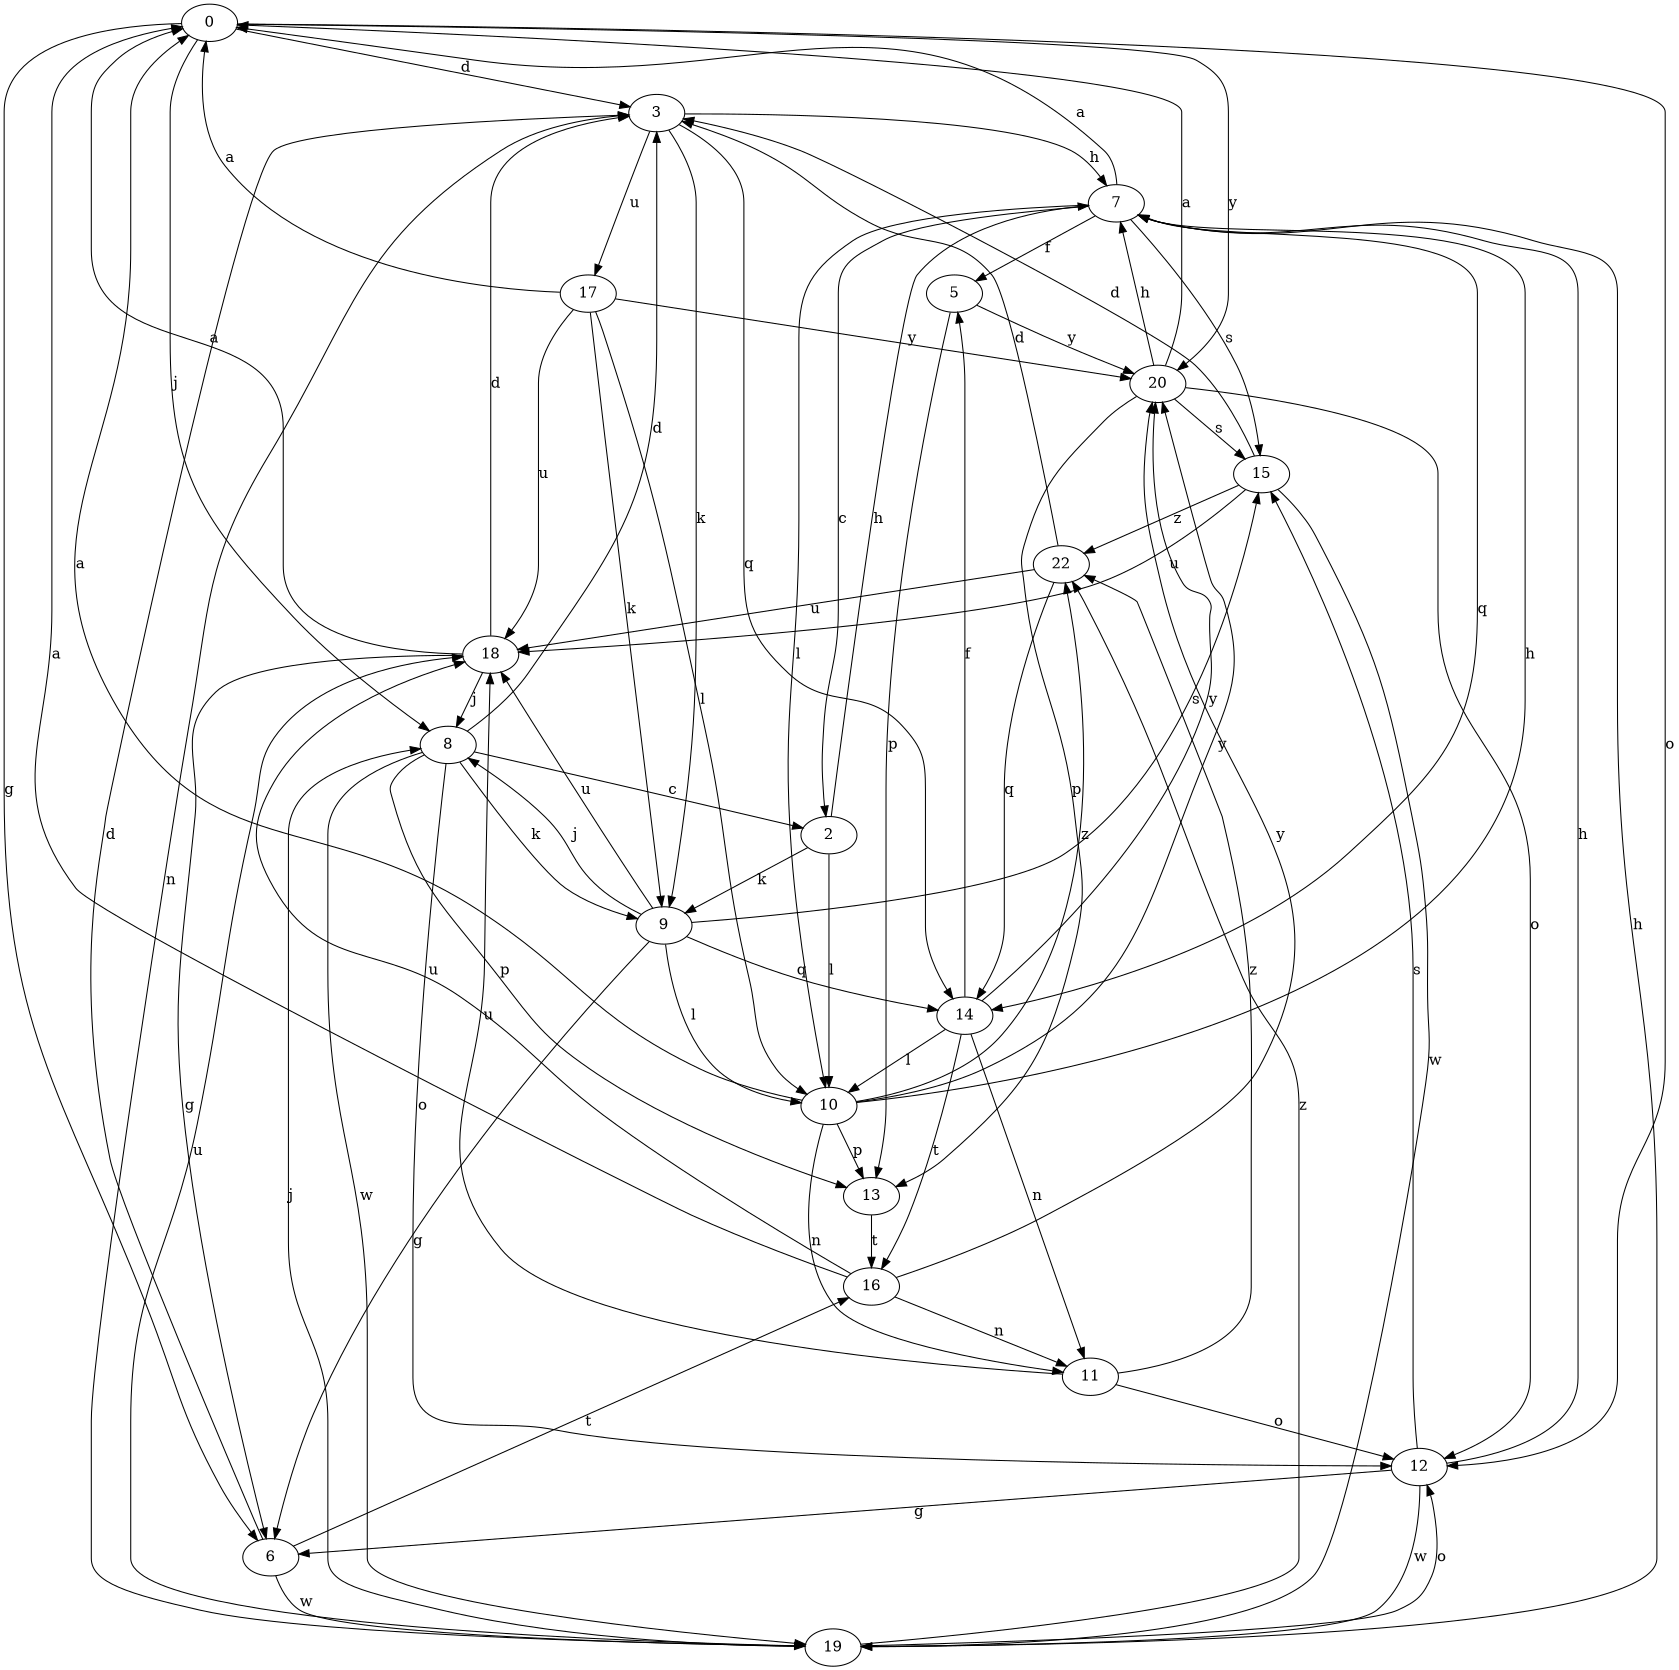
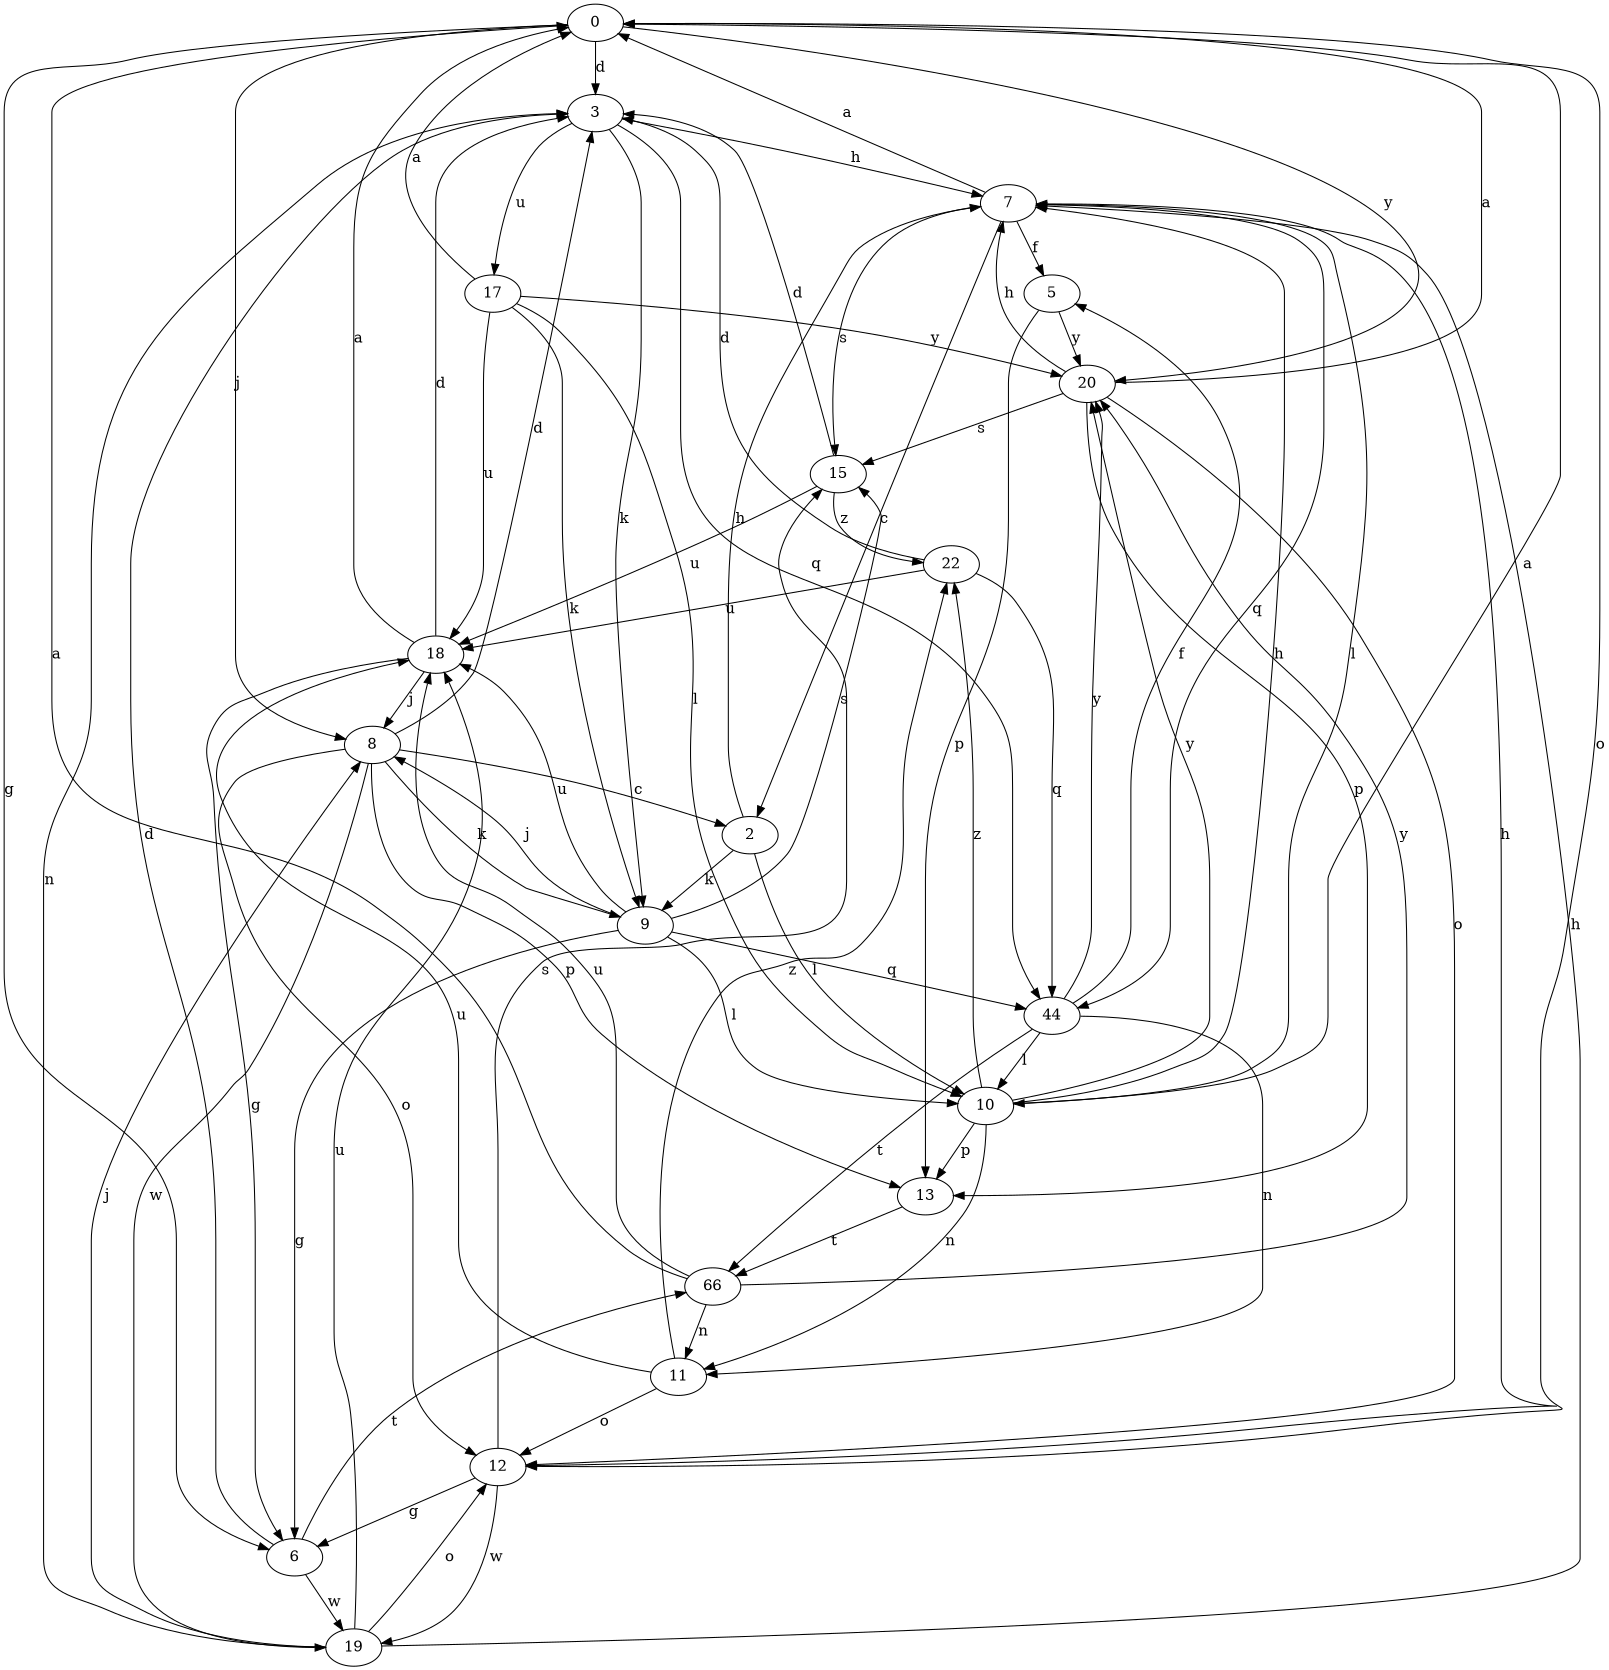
(965, 1016) -> (1052, 1016)
(1398, 1248) -> none
(1299, 1276) -> none
(872, 1286) -> (713, 1286)
